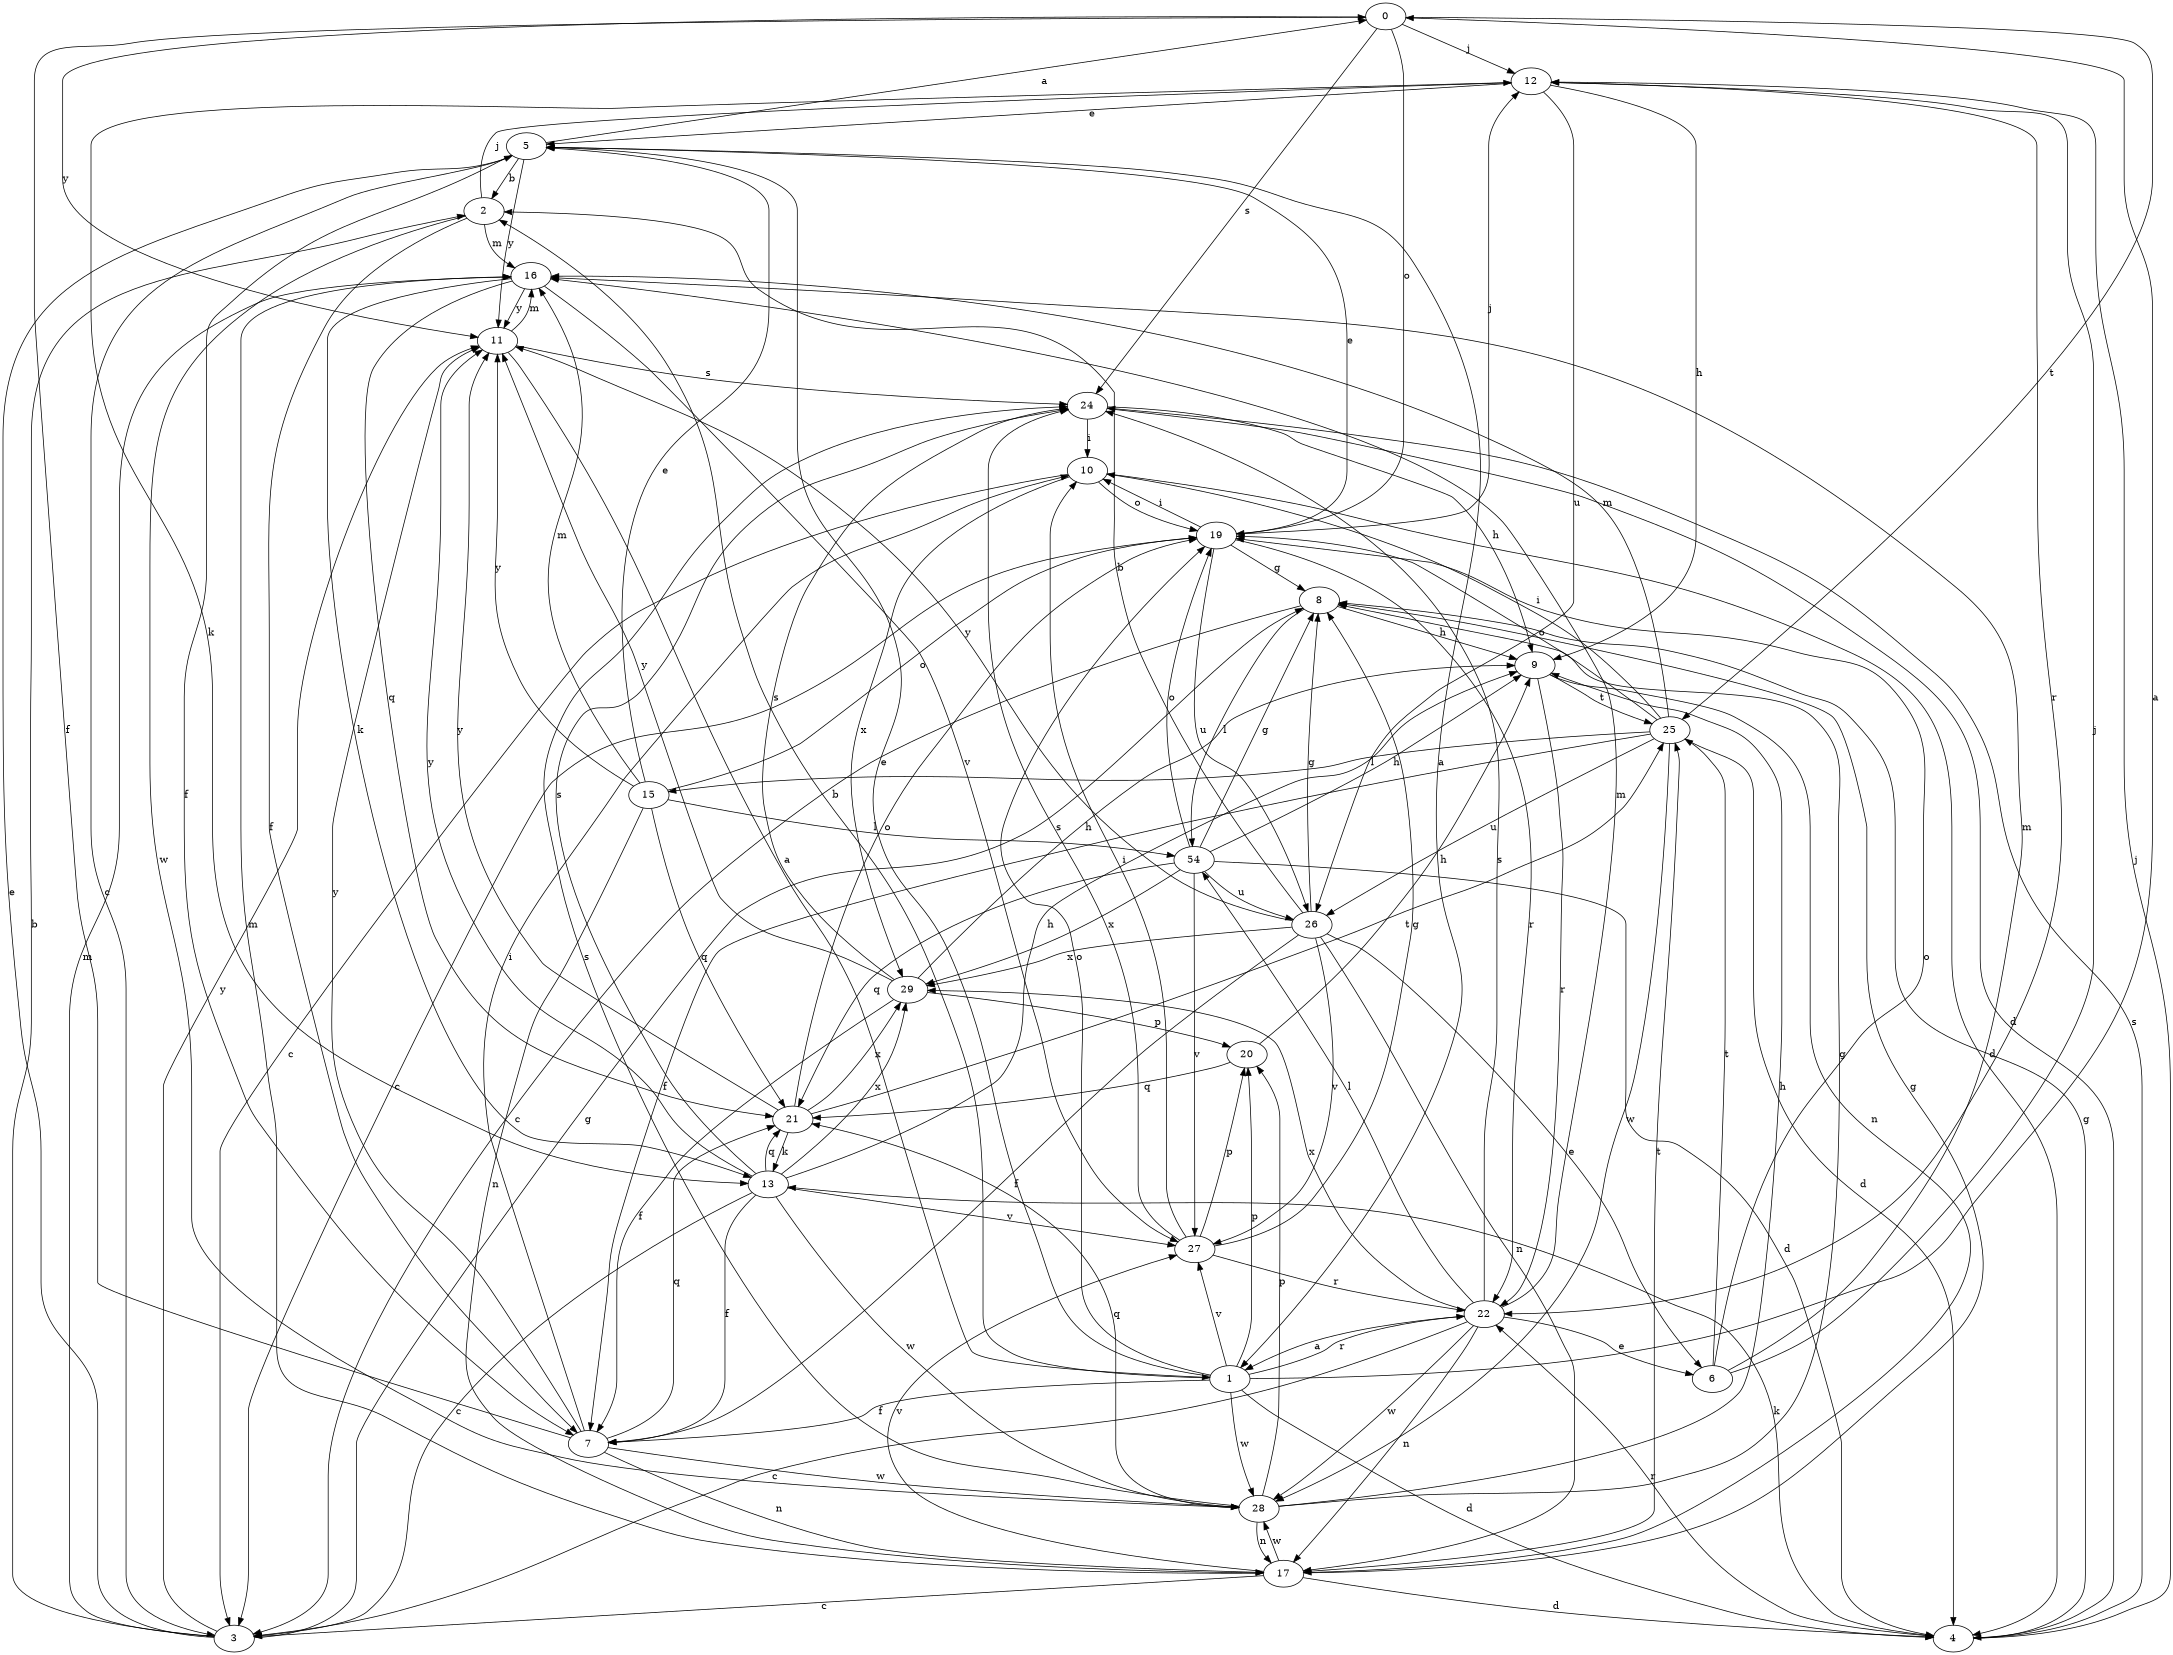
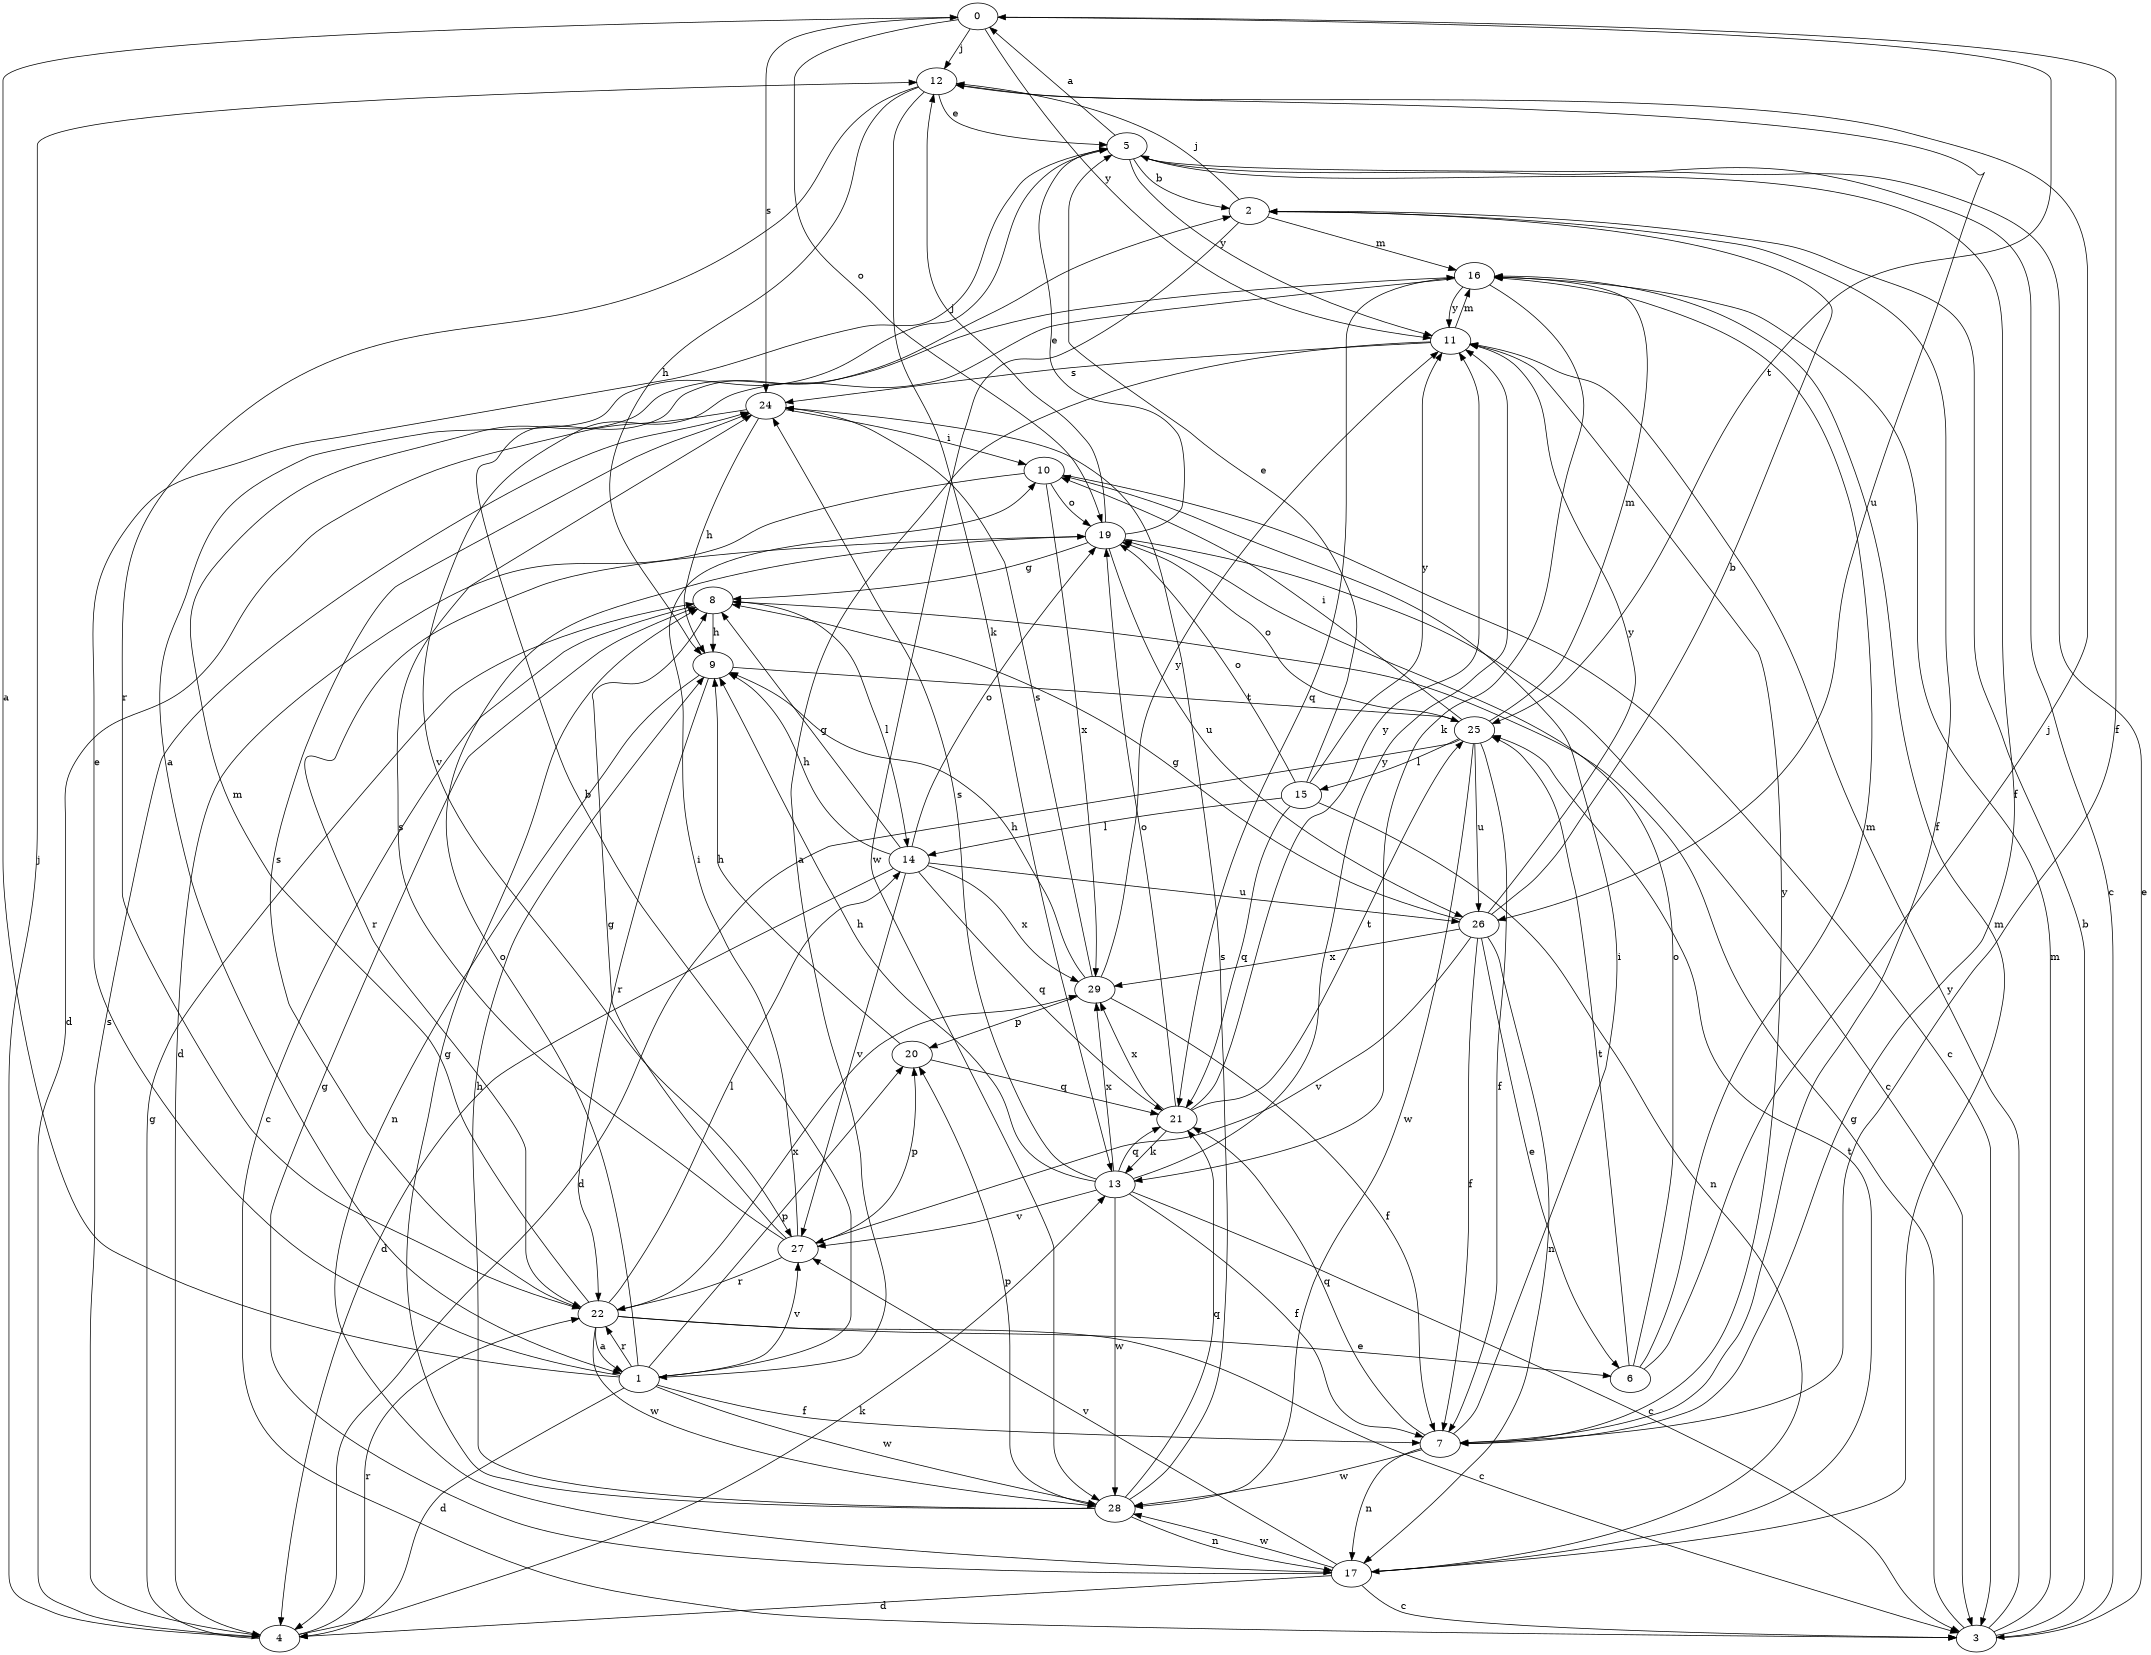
(1155, 505) -> none
(553, 545) -> none
(1194, 860) -> (909, 860)
(1388, 1451) -> none
